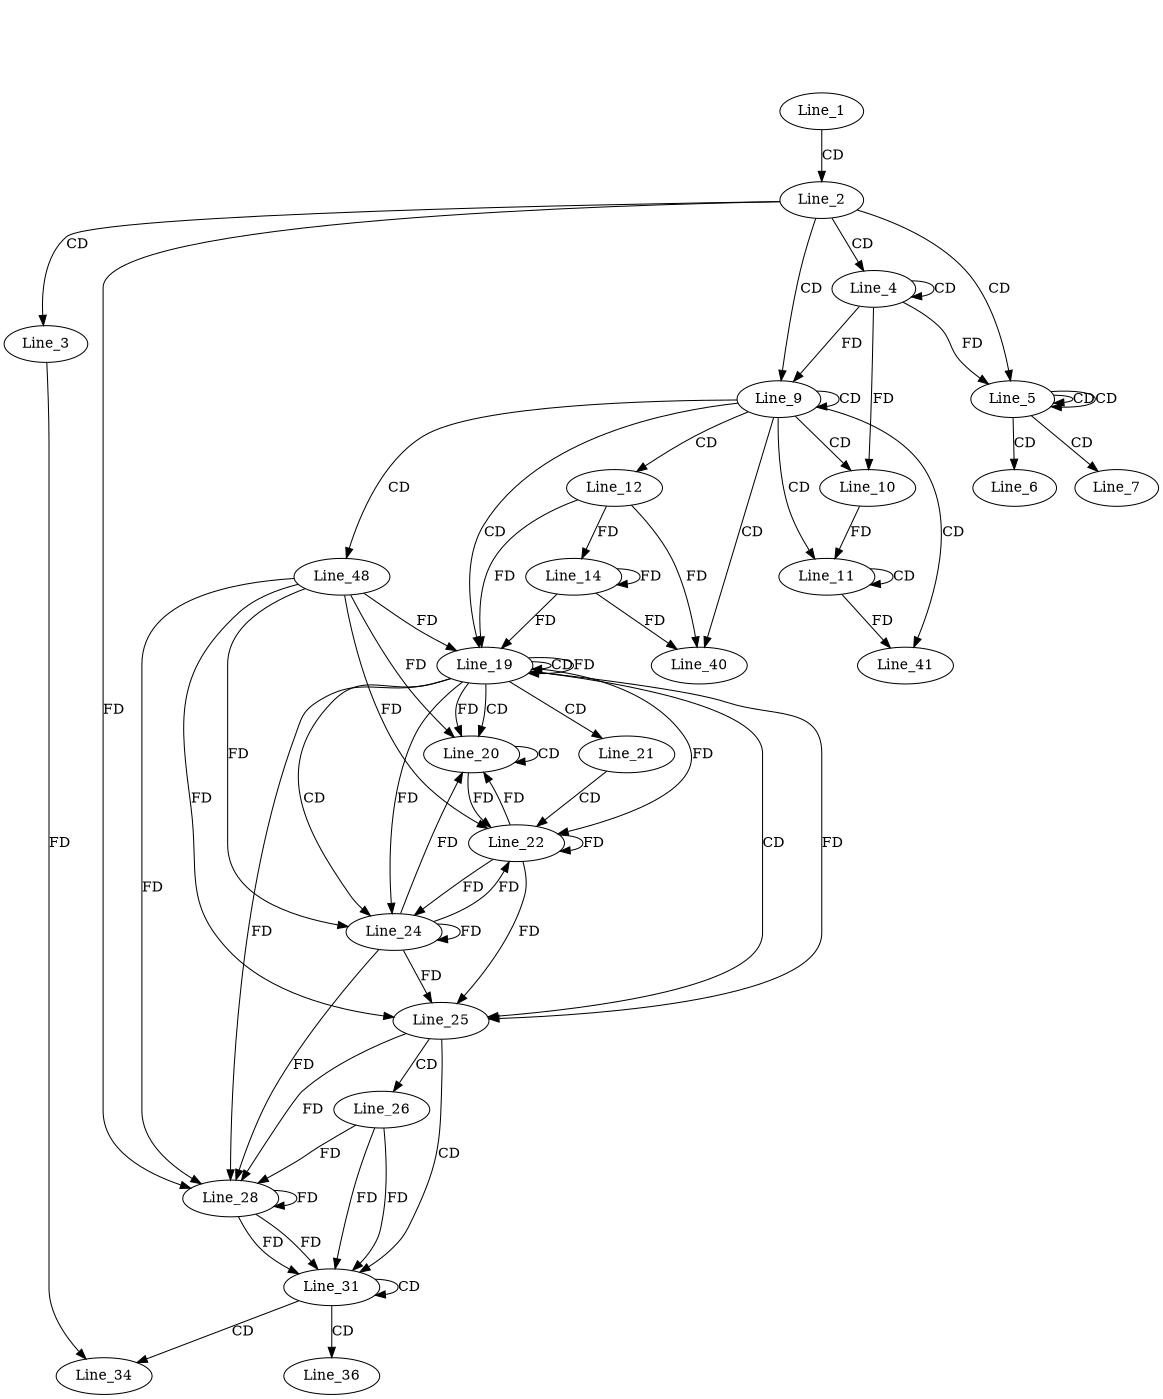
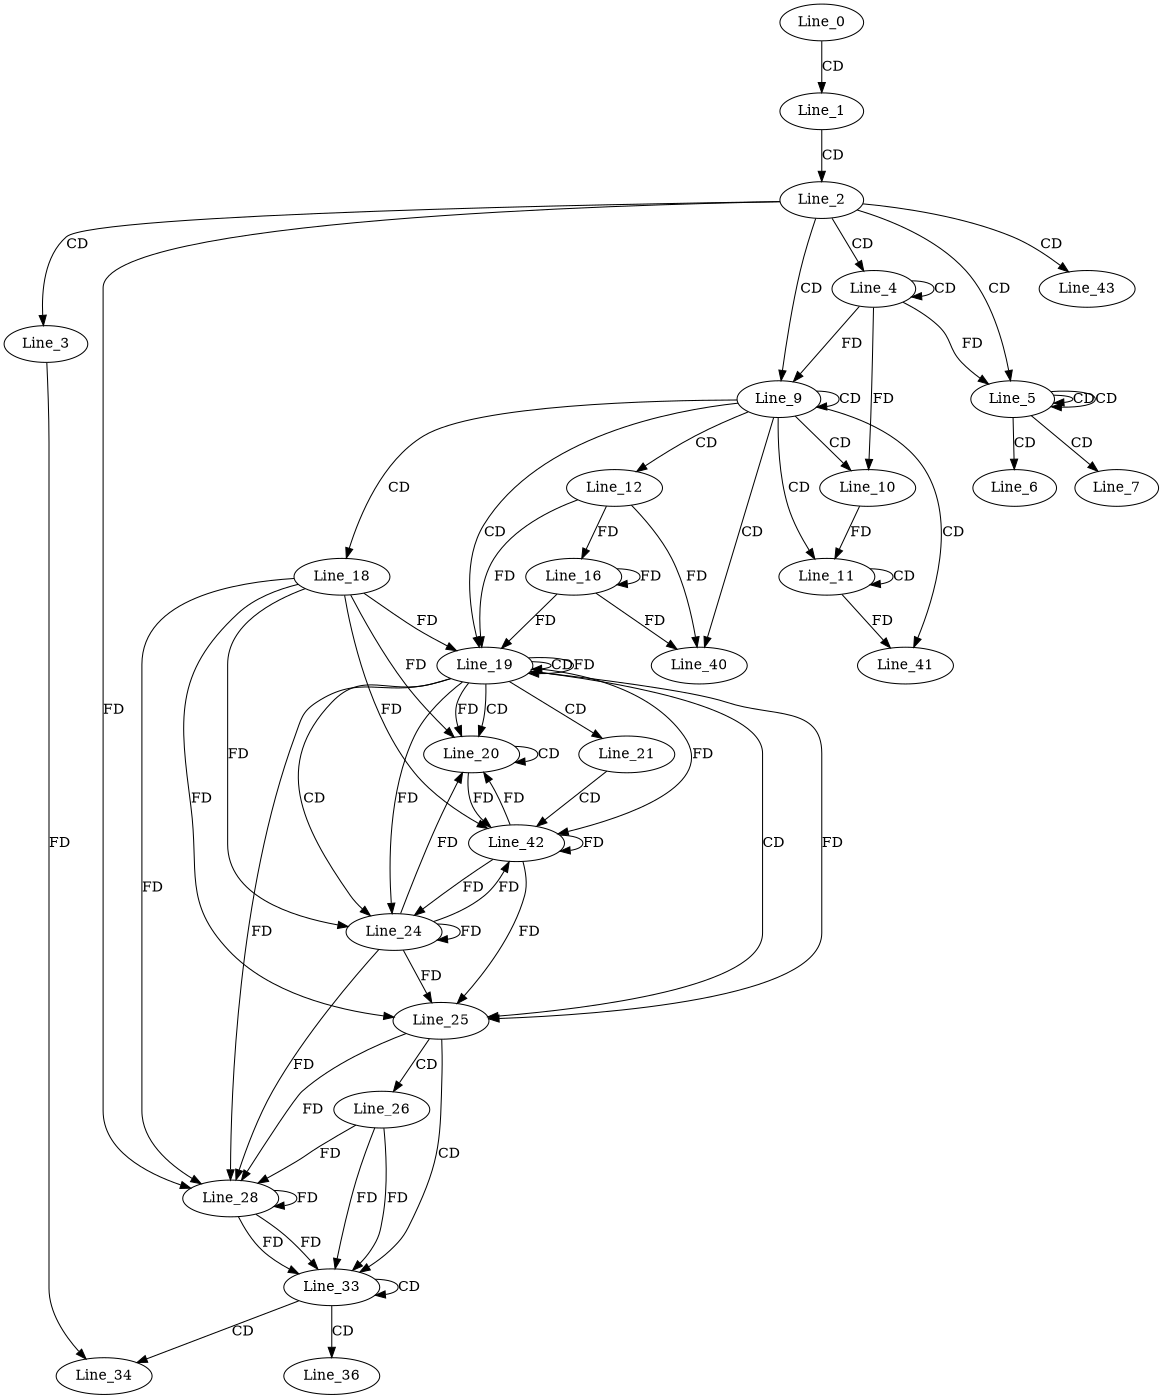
none -> (822, 22)
none -> (1087, 289)
(342, 577) -> (342, 577)
(574, 577) -> (574, 577)
(517, 843) -> (517, 843)
(332, 1287) -> (332, 1287)
